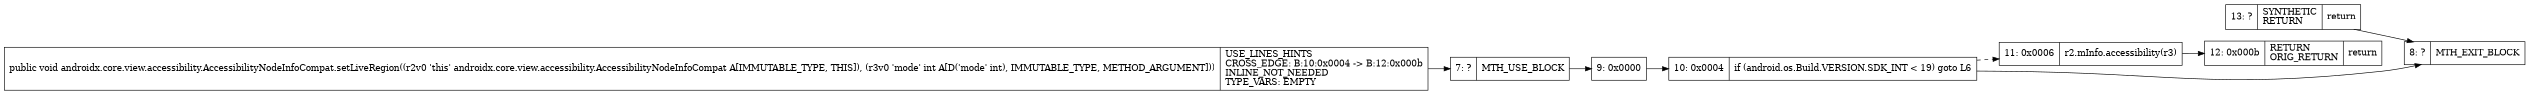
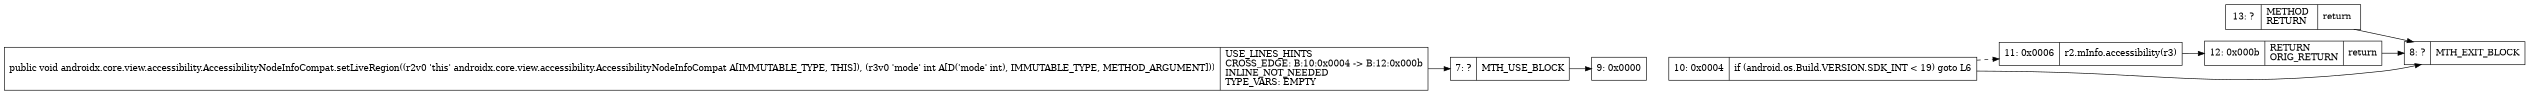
(2290, 12) -> (2288, 12)
none -> (2390, 53)
(1654, 69) -> none
